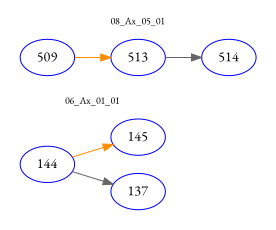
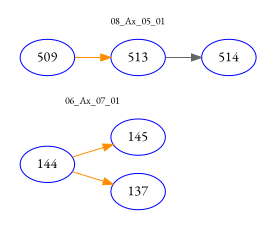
(93, 101) -> (93, 101)
(88, 177) -> (88, 177)
